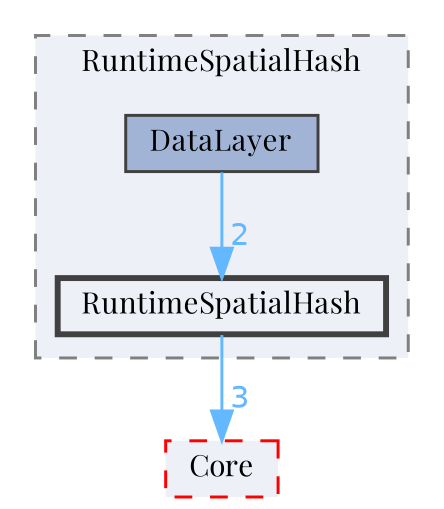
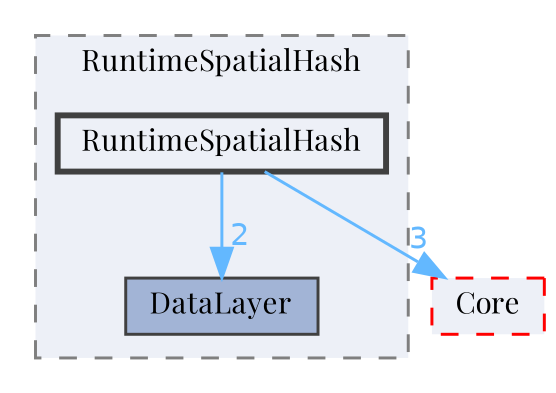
(222, 210) -> (222, 210)
